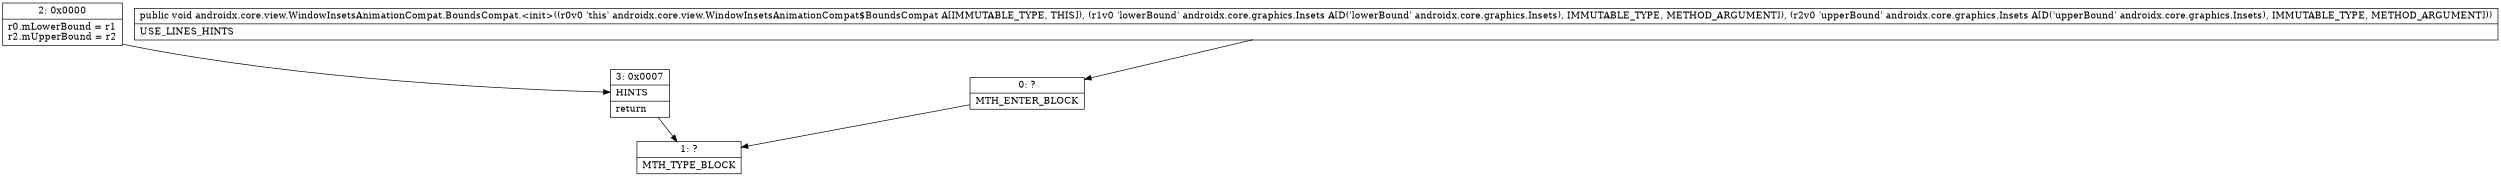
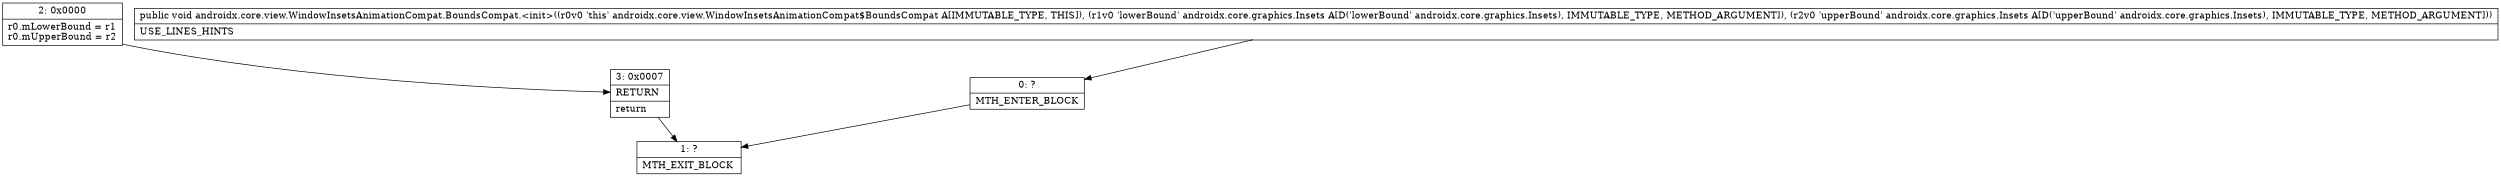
(63, 37) -> (63, 37)
(632, 93) -> (638, 93)
(689, 165) -> (688, 165)
